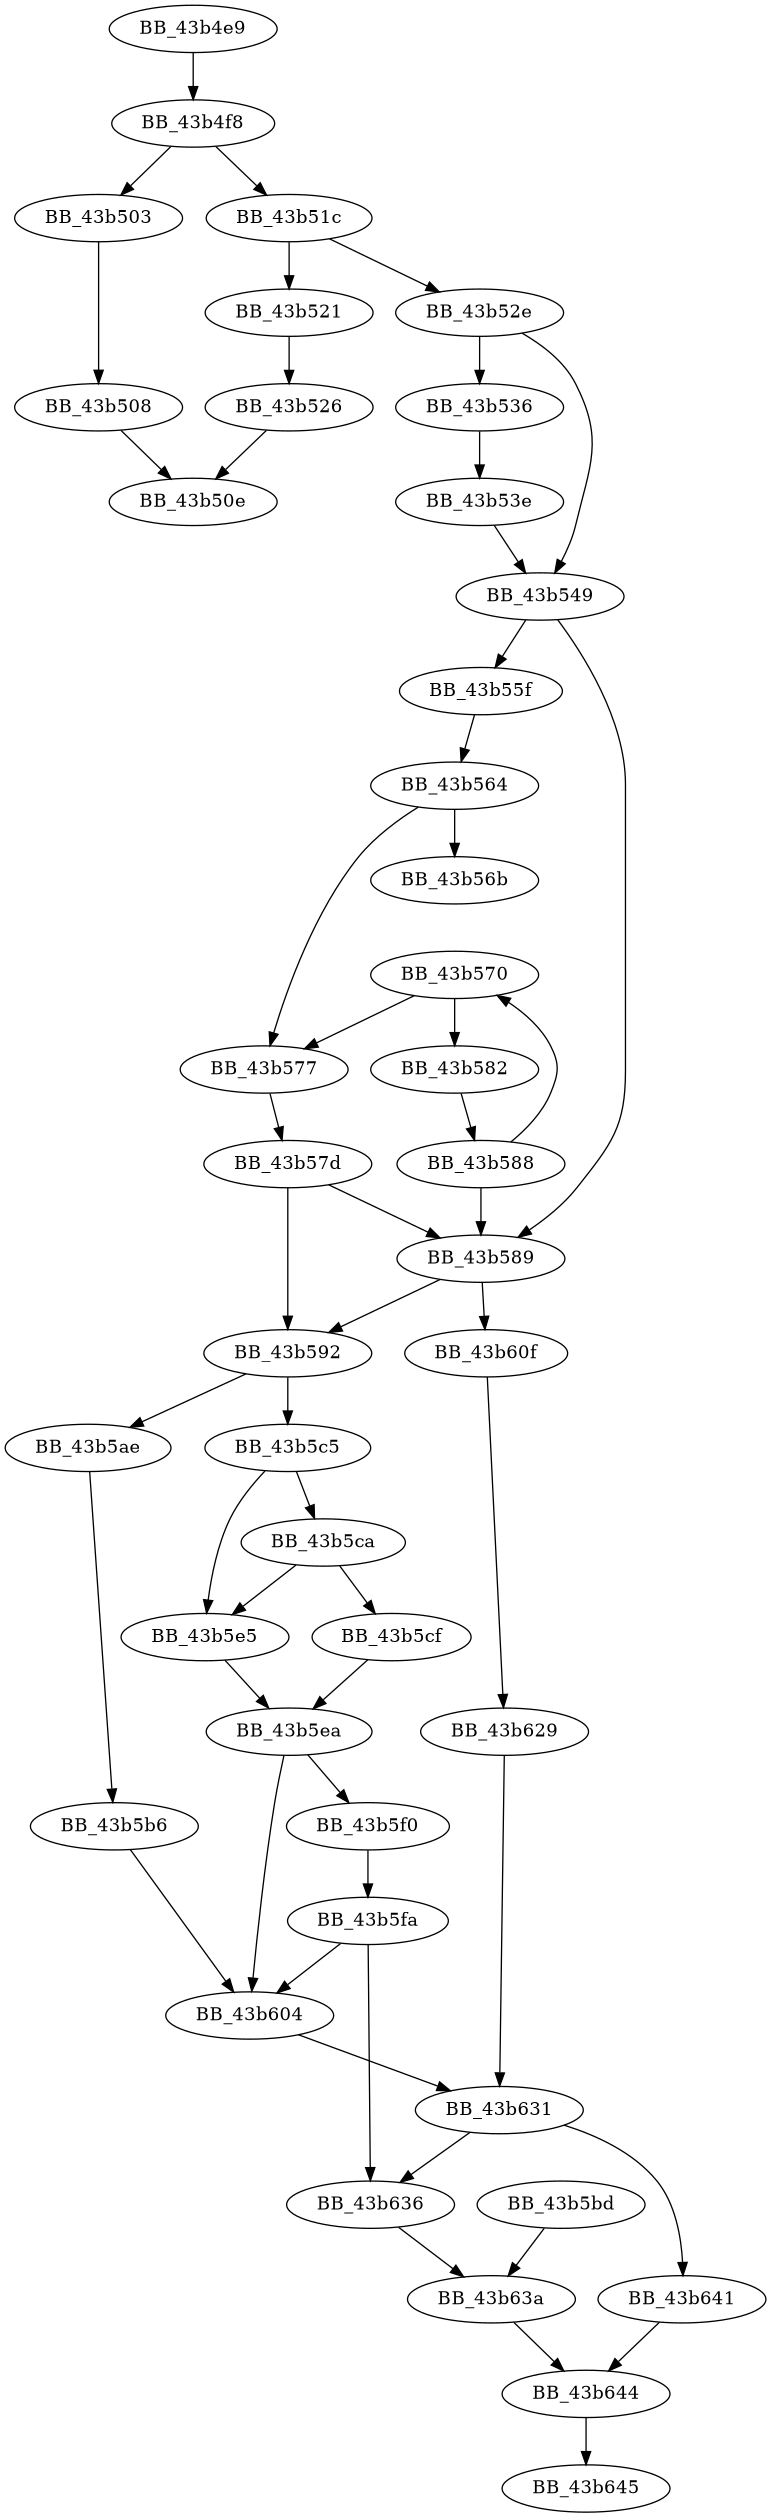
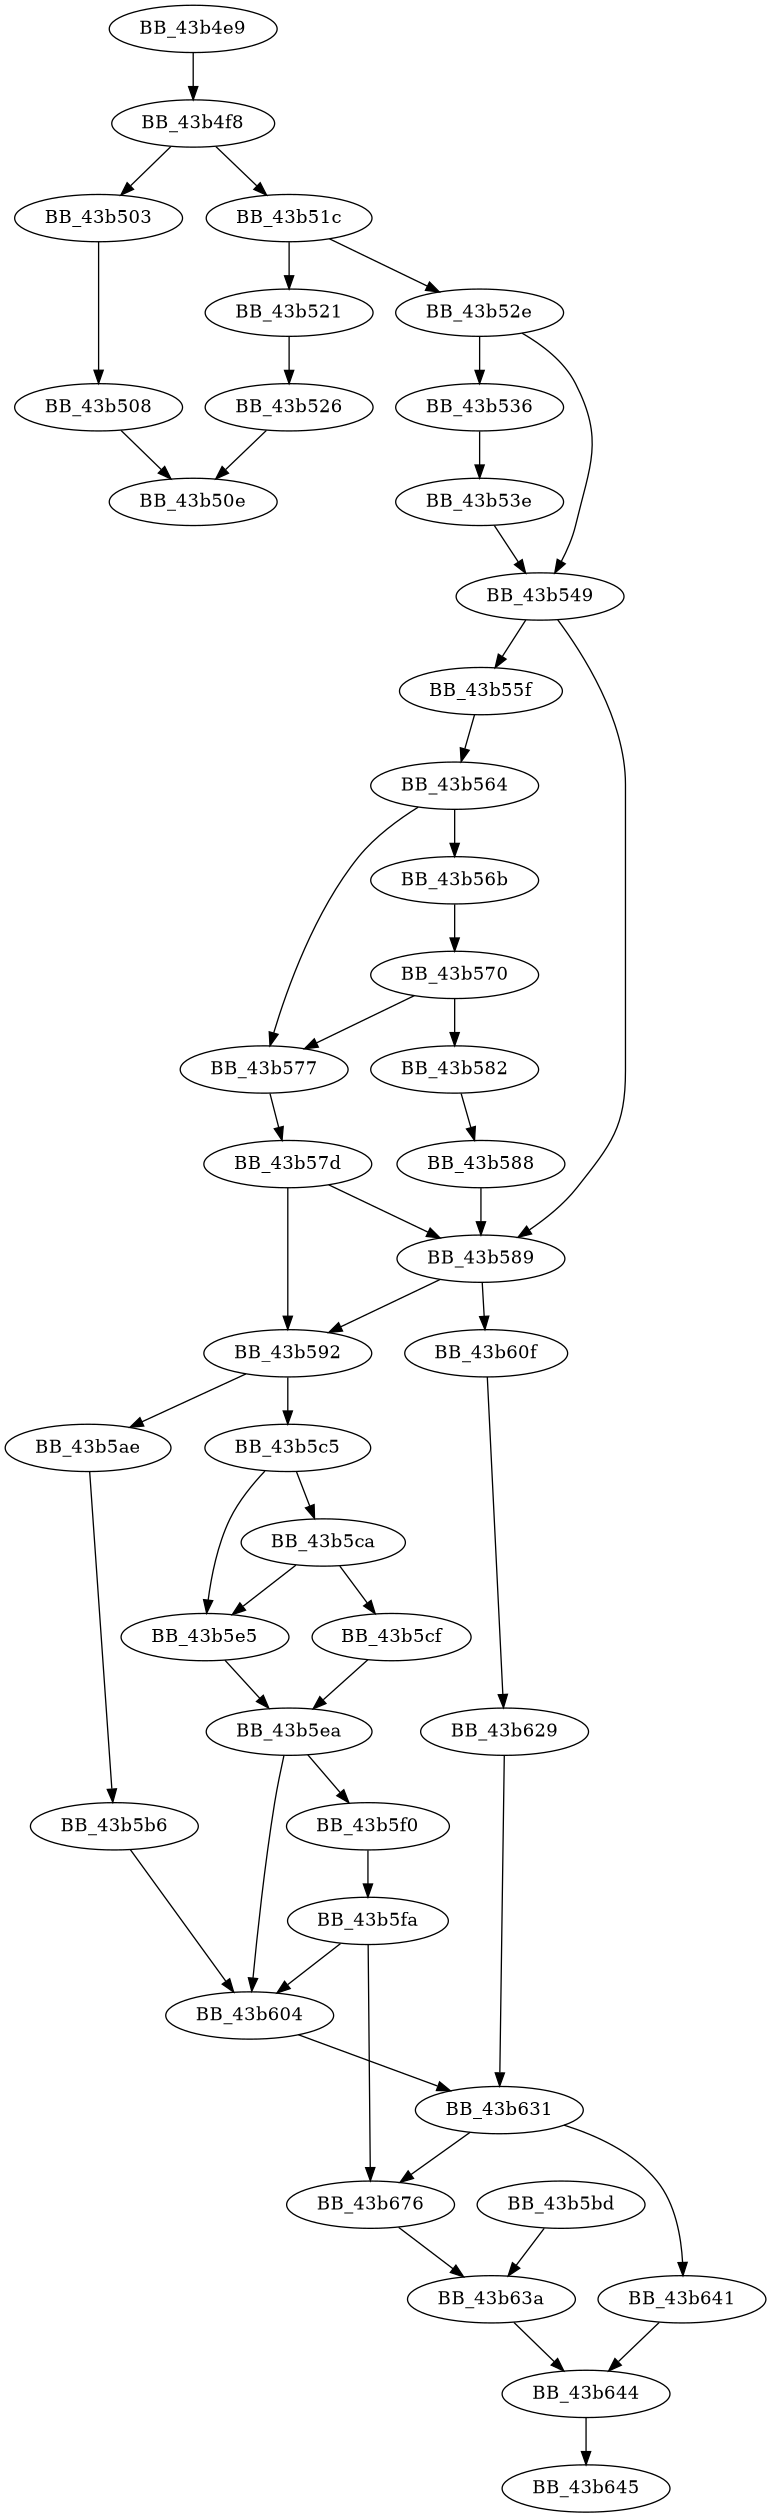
(557, 1071) -> (455, 921)
(371, 2205) -> (371, 2205)
